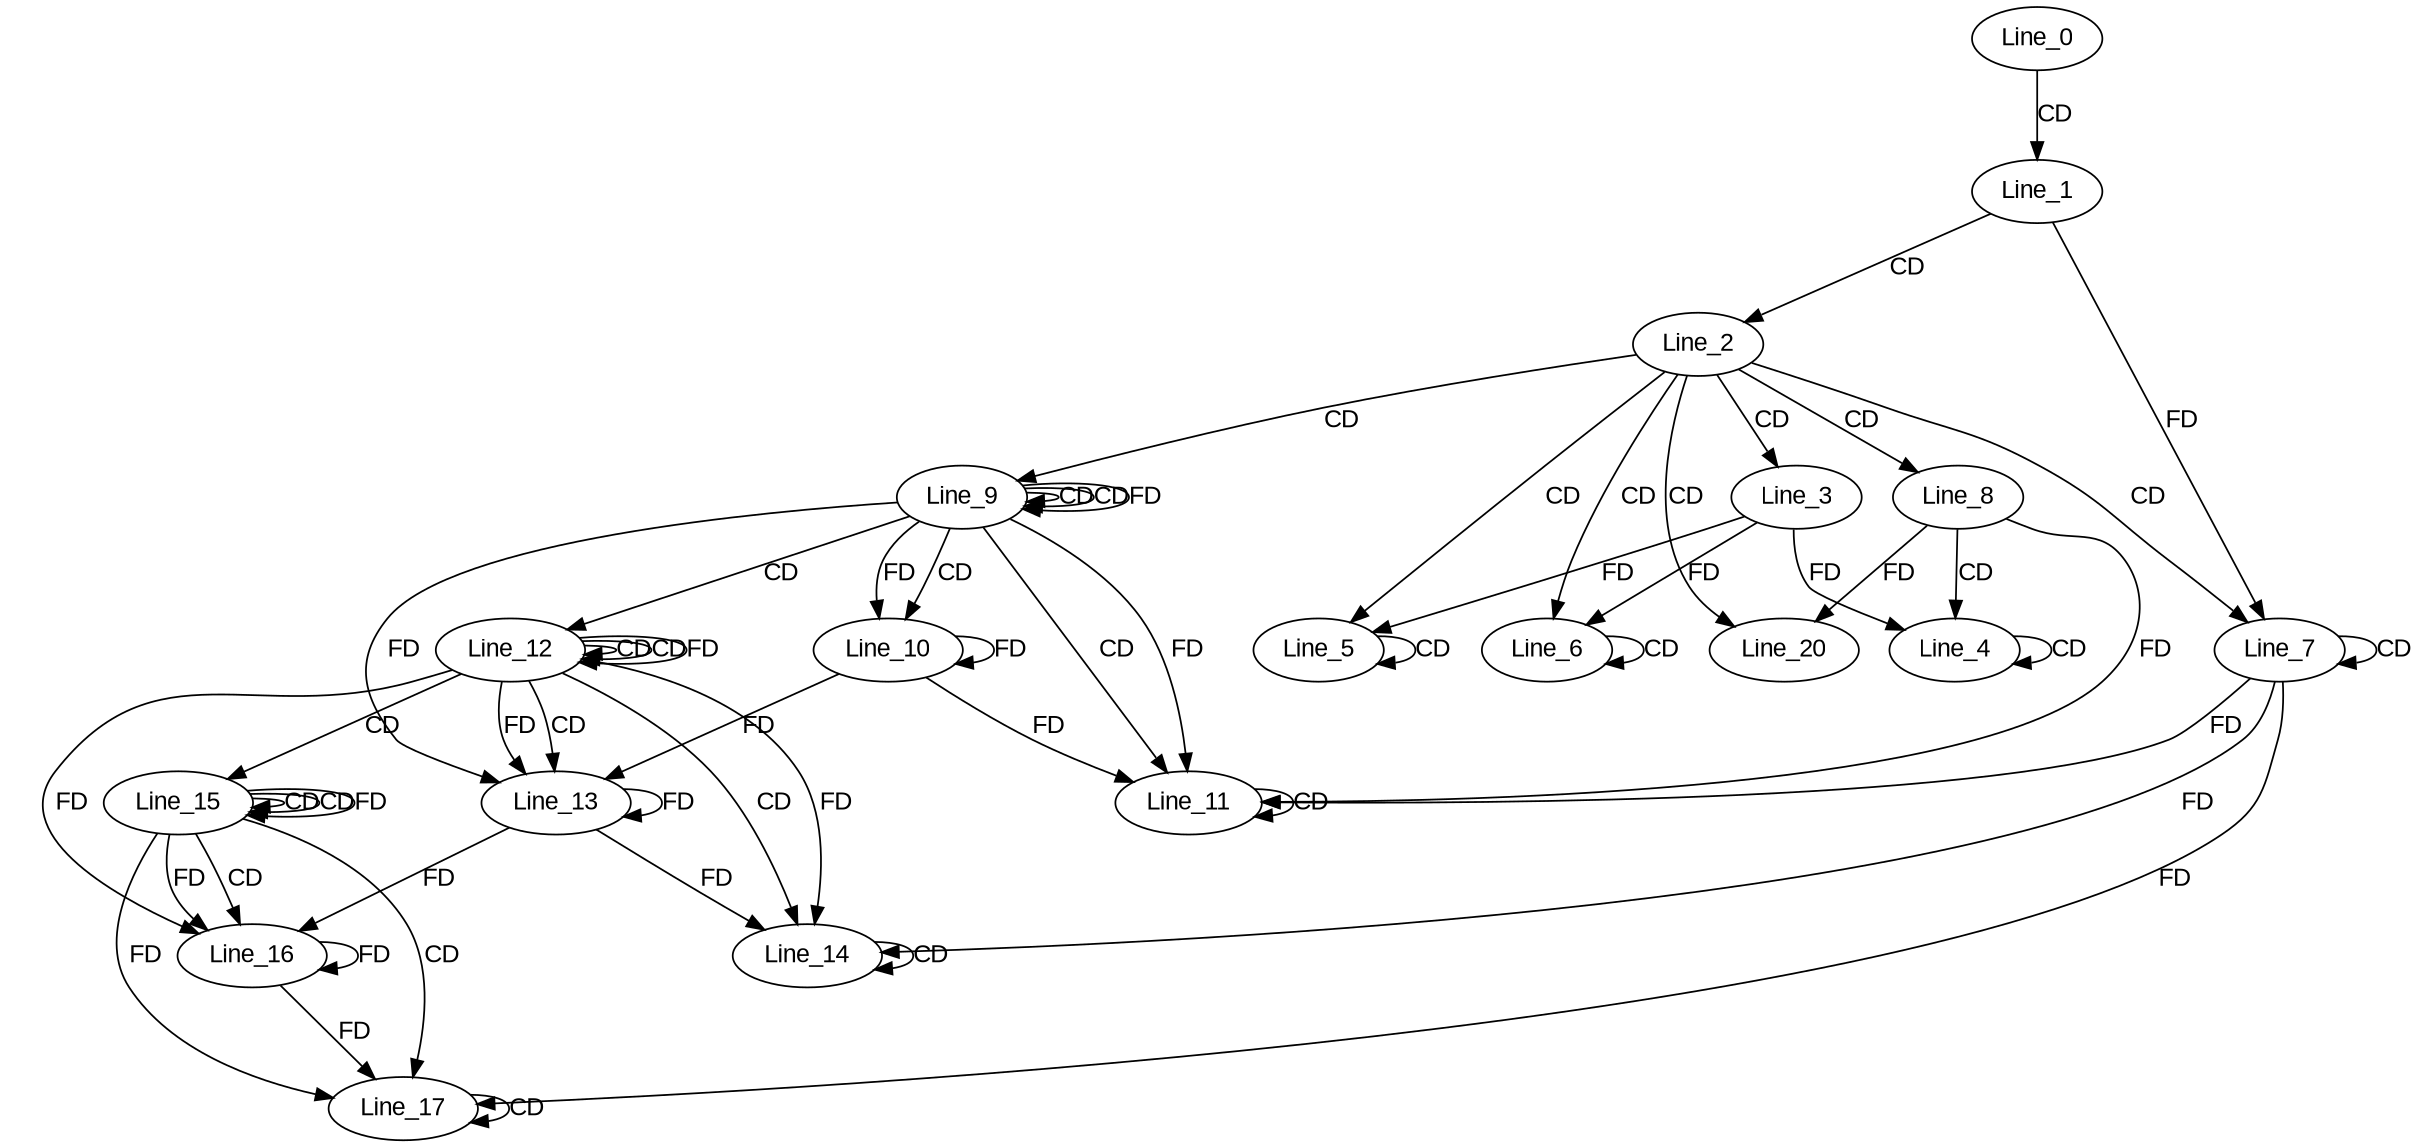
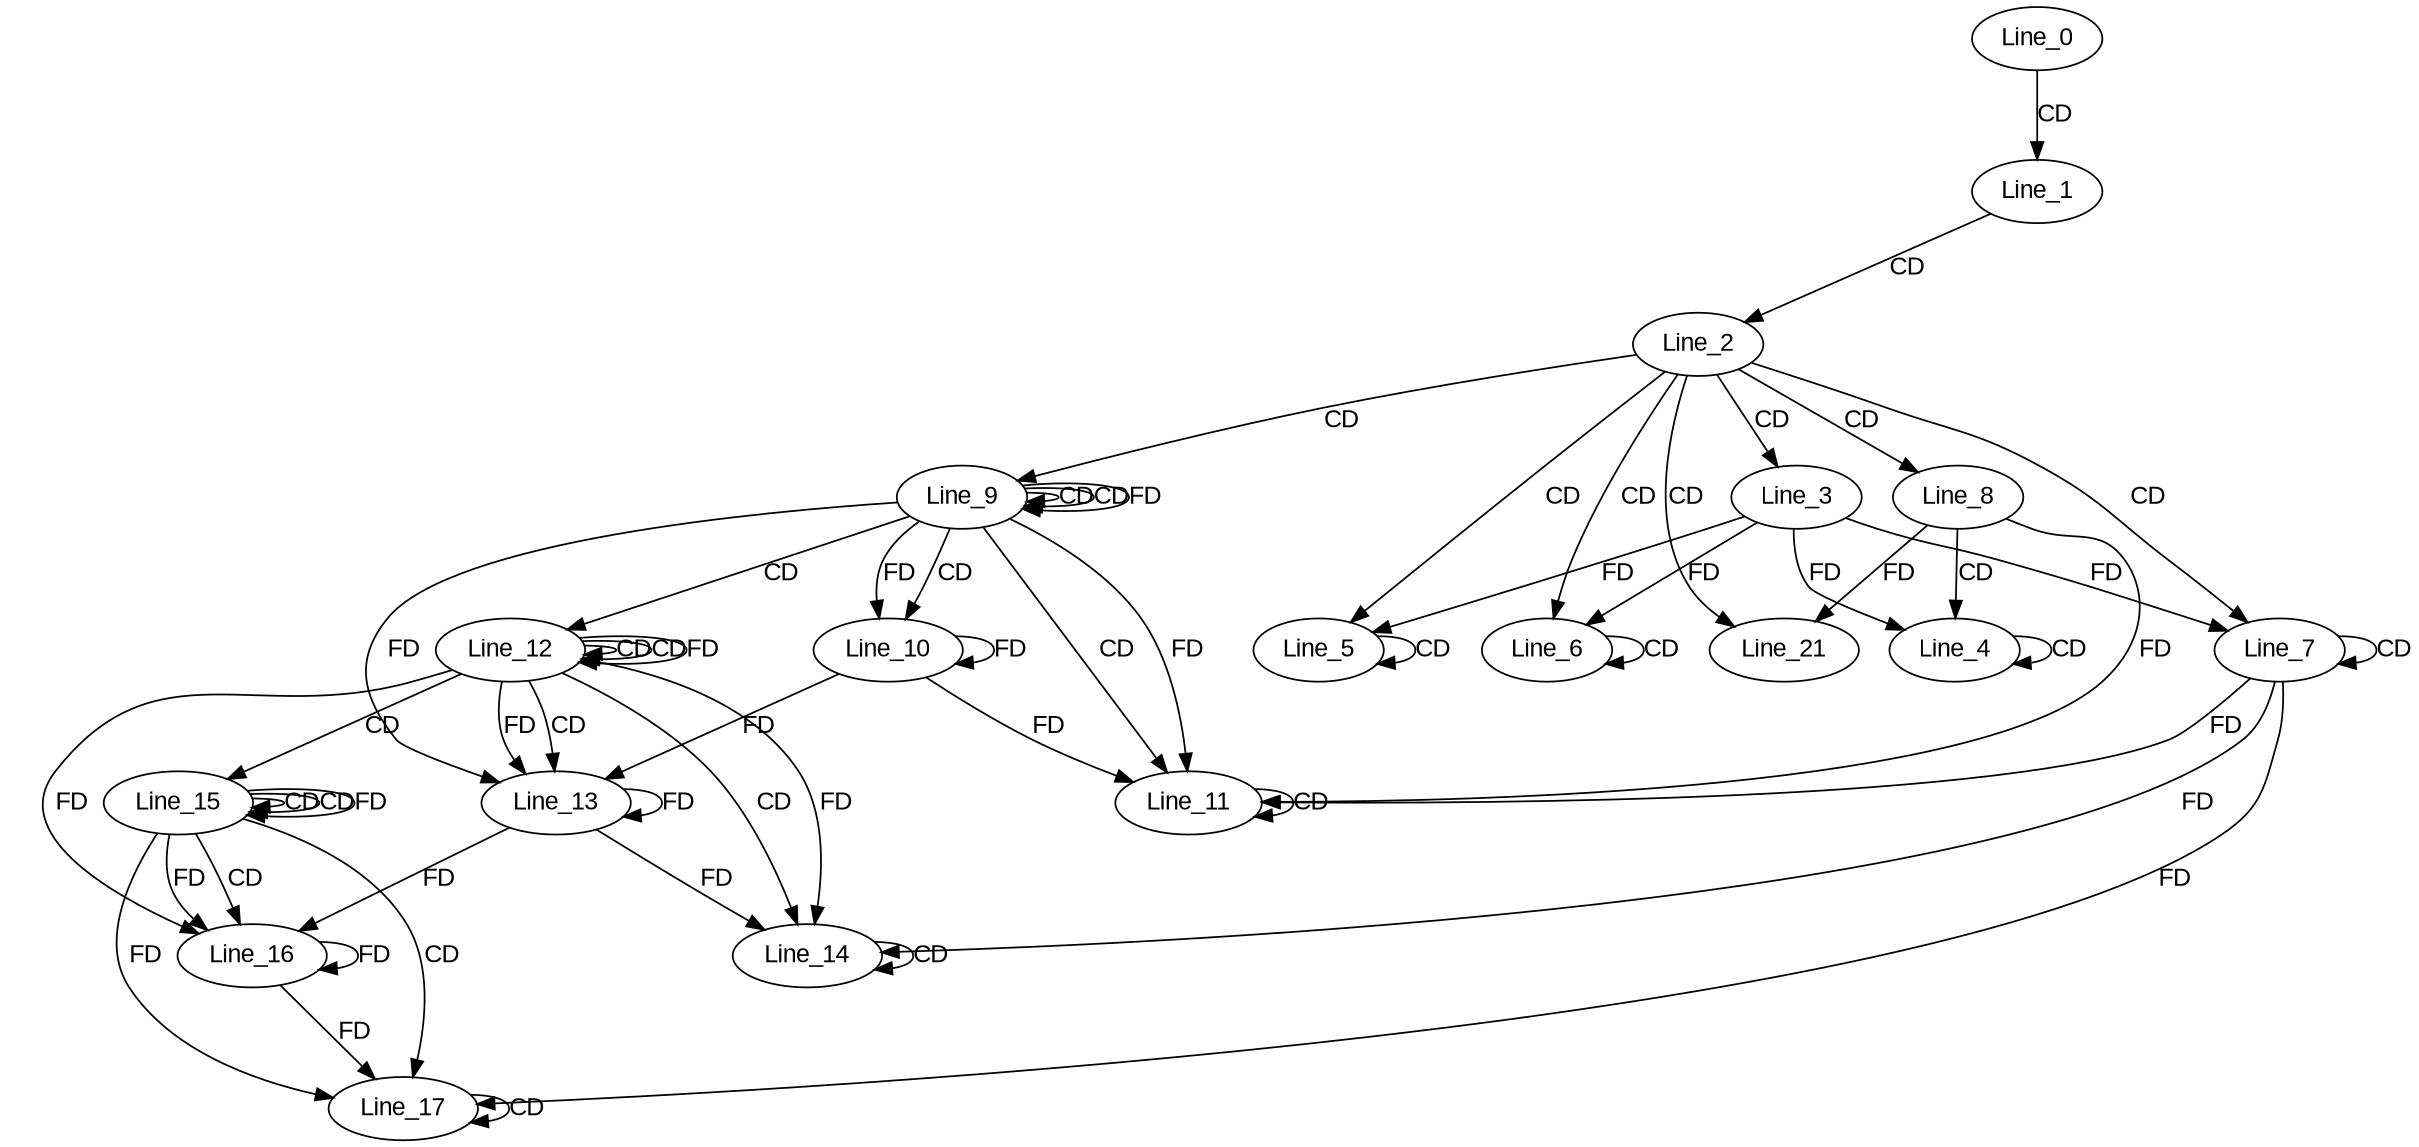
(2154, 413) -> (2029, 569)
(1784, 650) -> (1784, 650)
